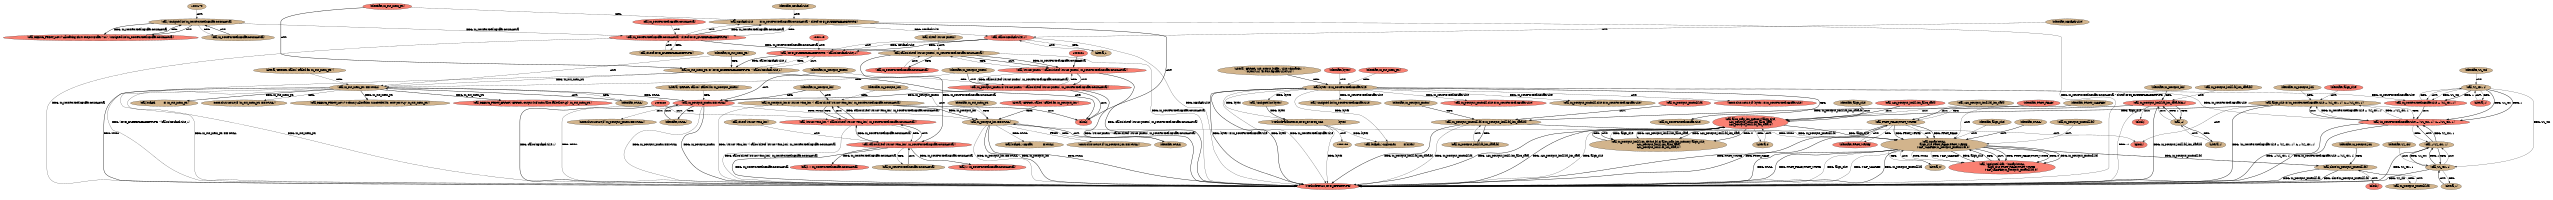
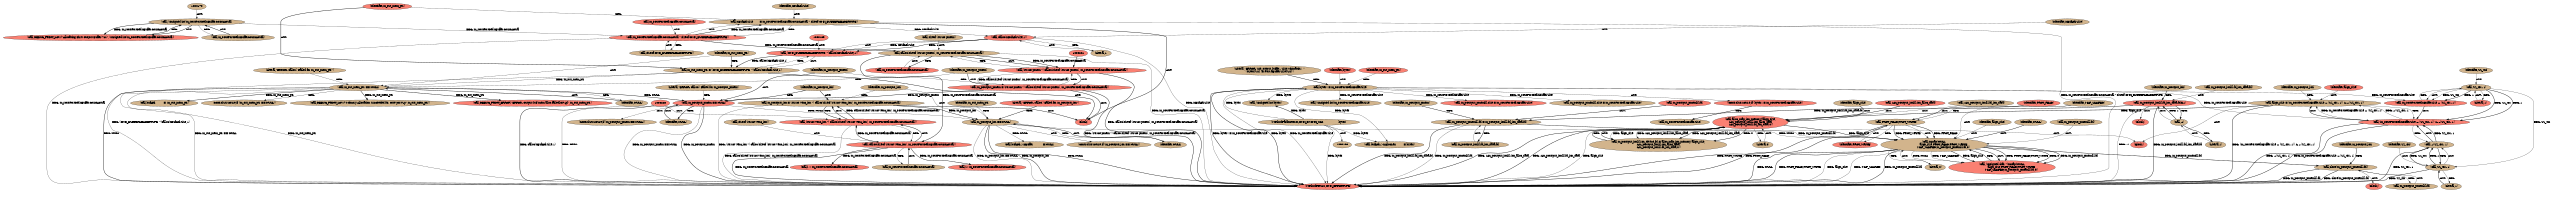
(819, 38) -> (819, 38)
(1664, 92) -> (1727, 112)
(2088, 103) -> (2088, 103)
(1273, 114) -> (1291, 112)
(1055, 134) -> (1055, 134)
